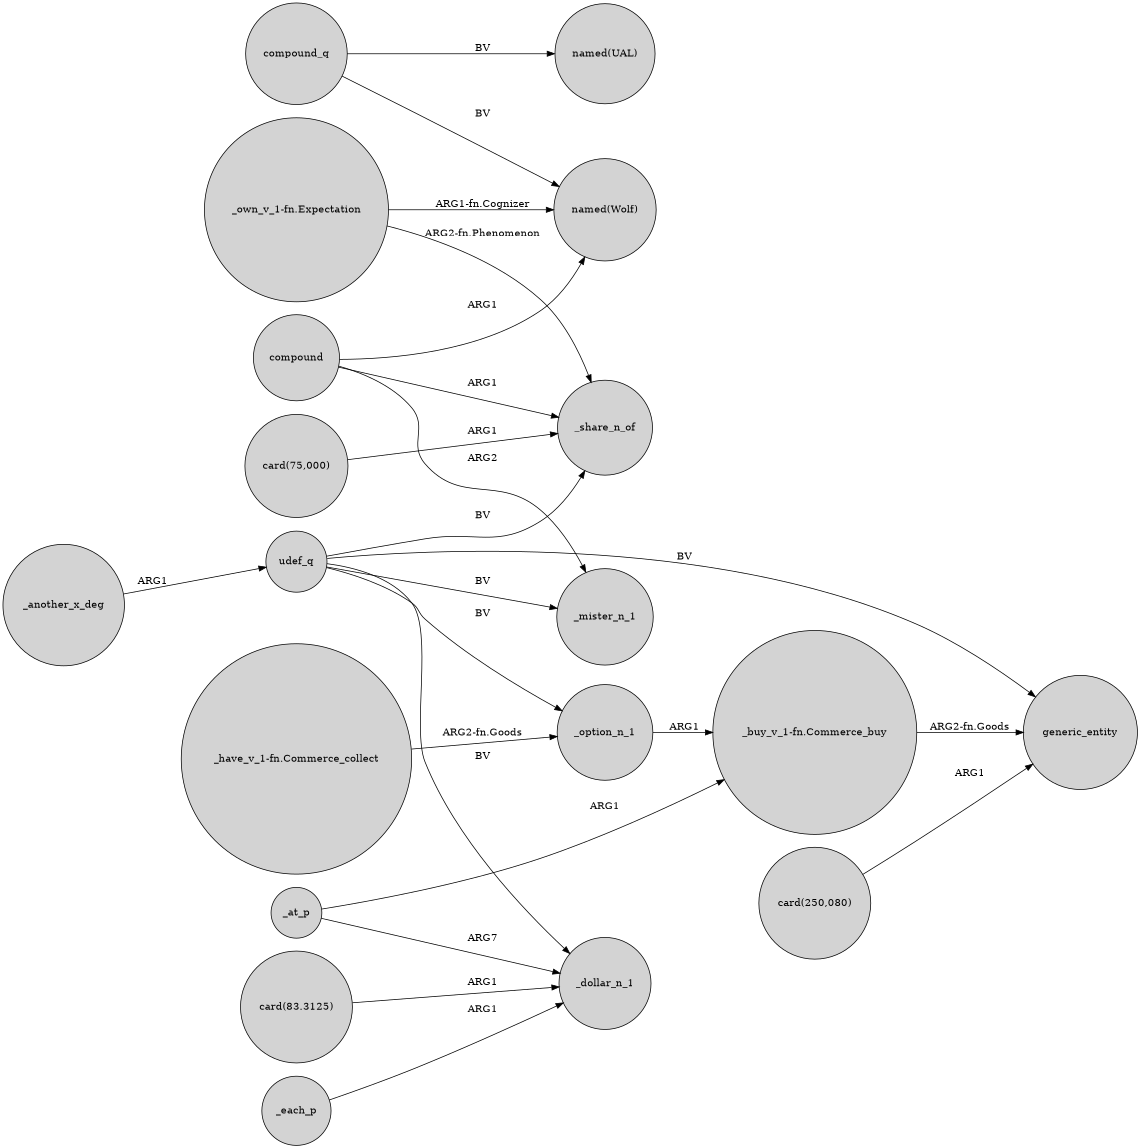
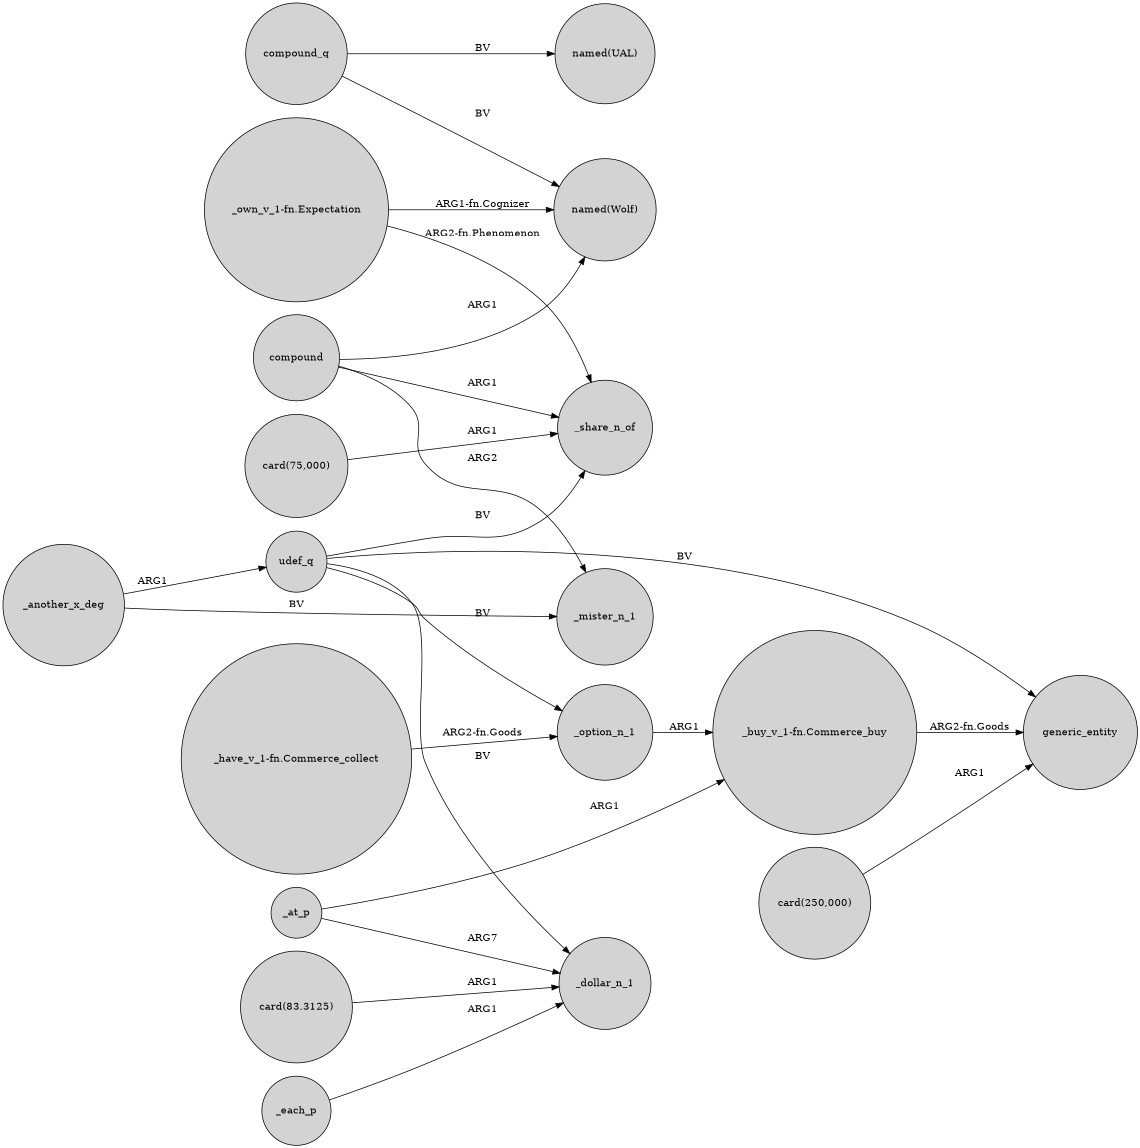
(438, 587) -> (337, 614)
(815, 903) -> (815, 903)
